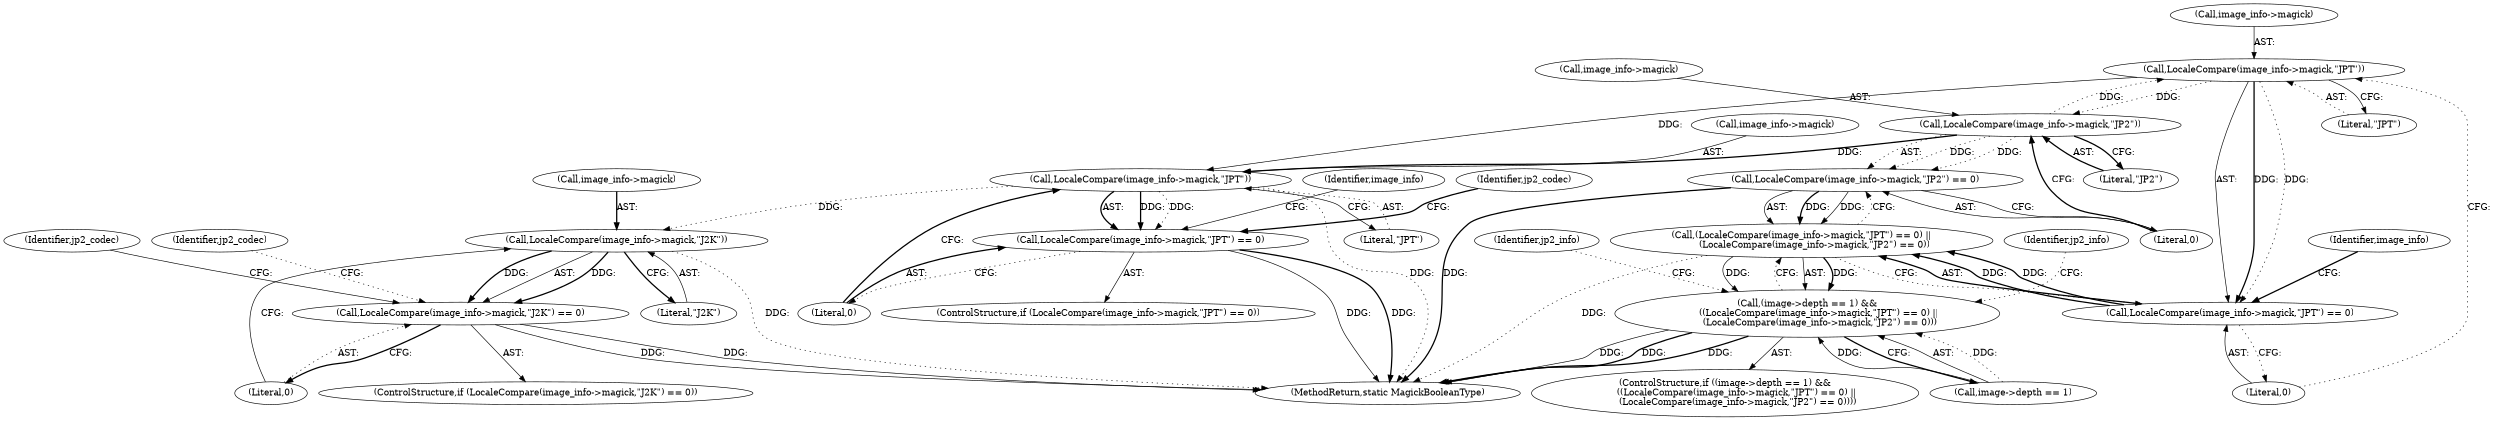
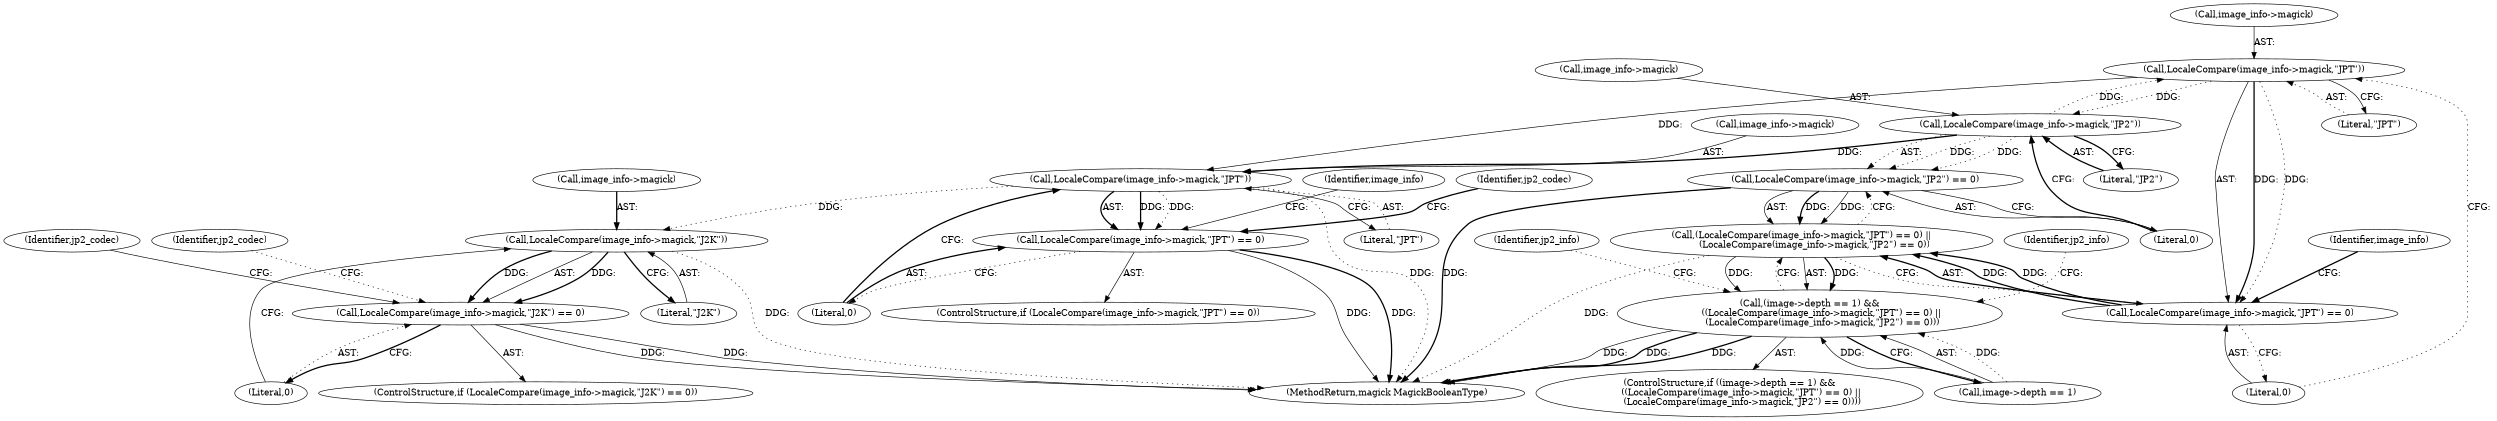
(1388, 393) -> (1387, 393)
